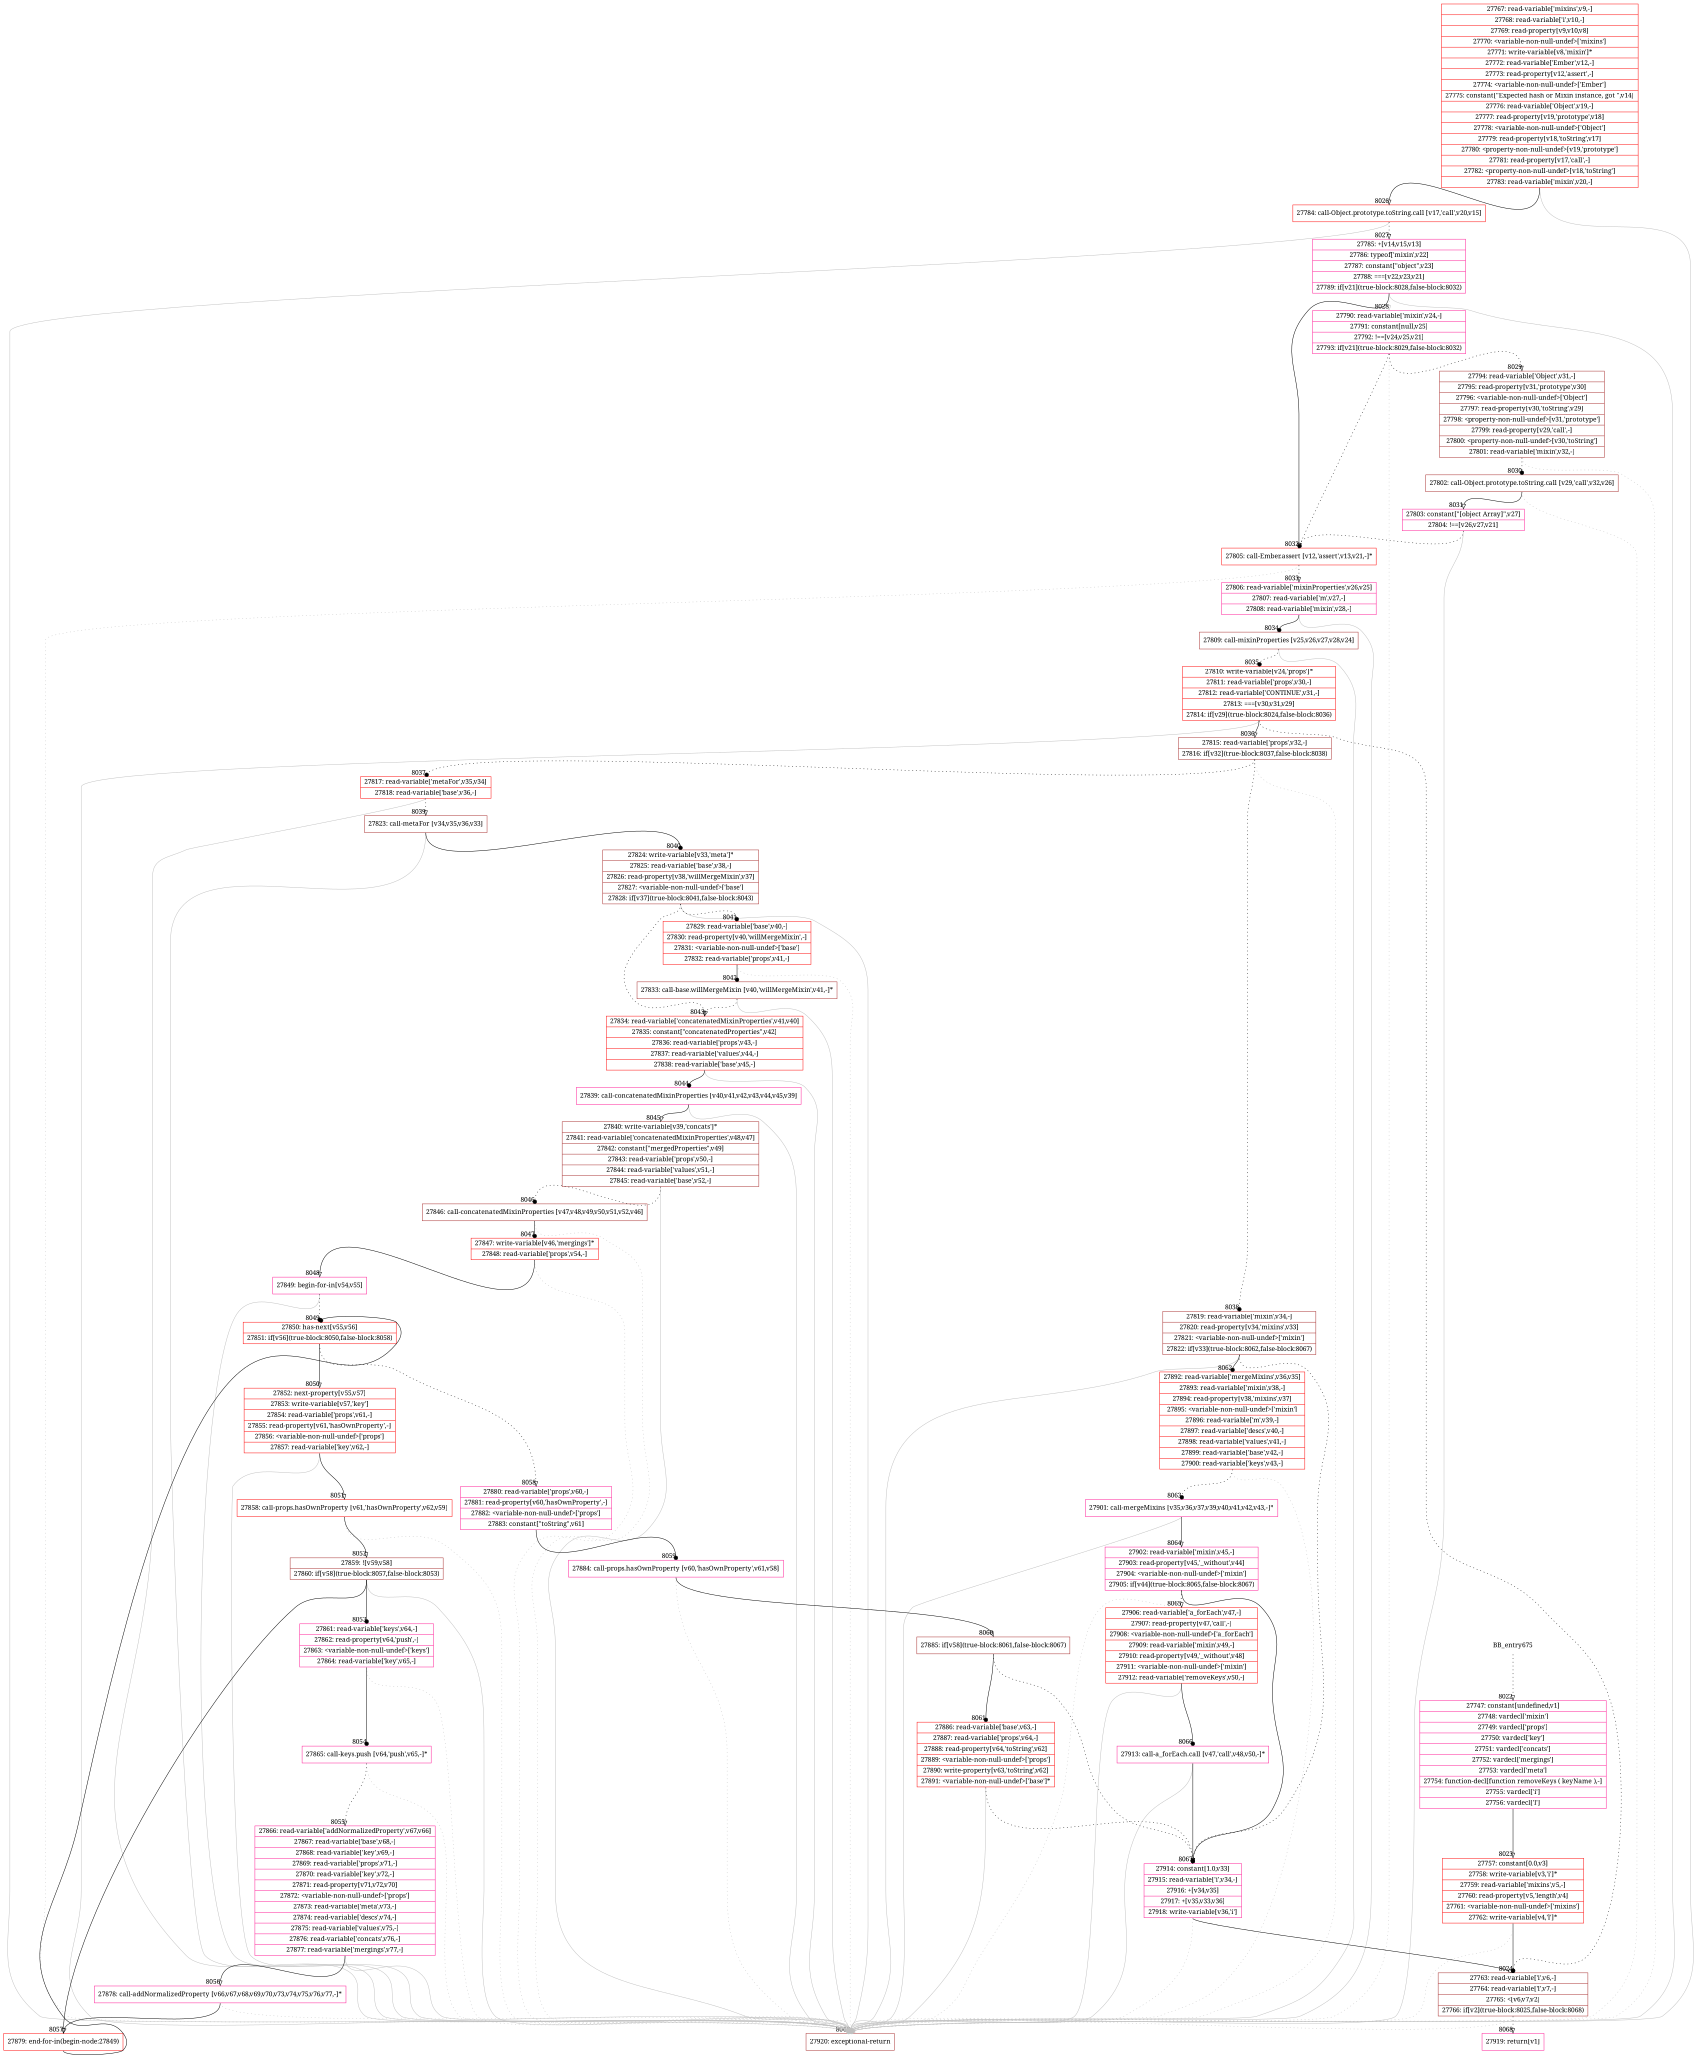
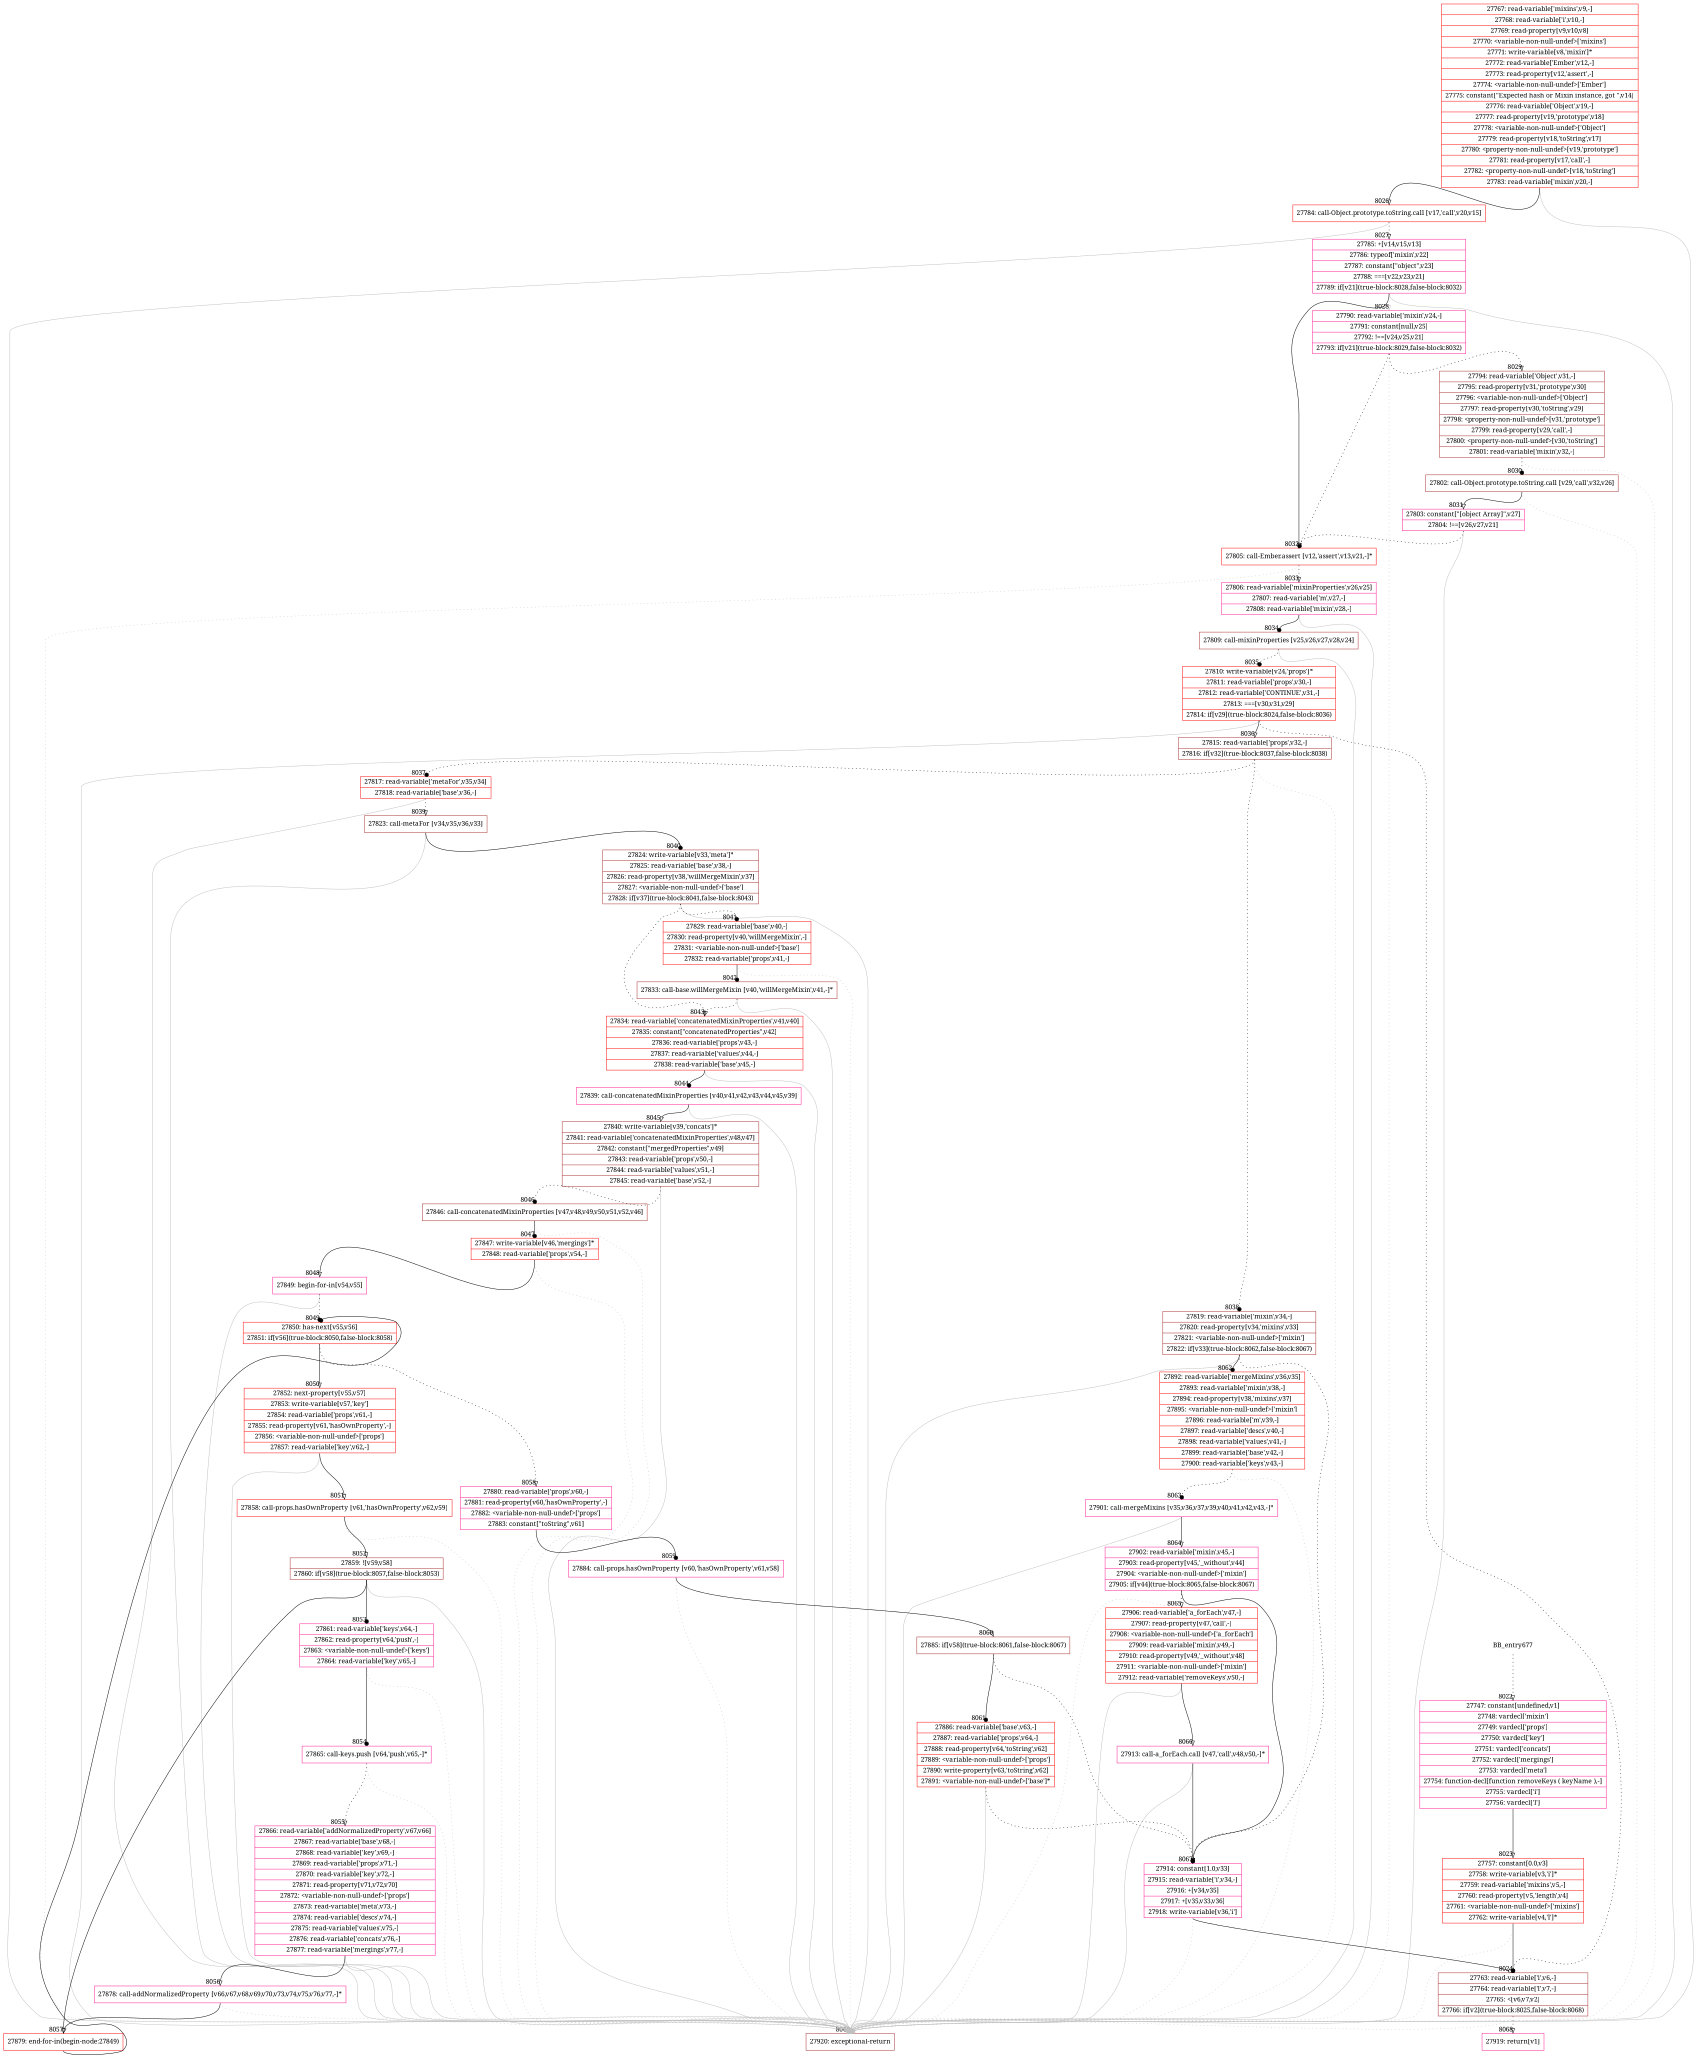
(1513, 1645) -> (1513, 1645)
(1187, 1713) -> (1187, 1712)
